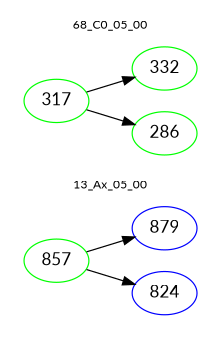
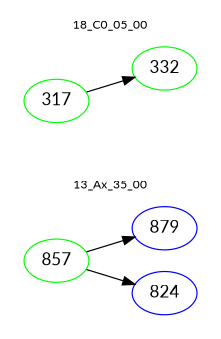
(111, 26) -> (111, 26)
(165, 133) -> none
(111, 186) -> (111, 186)
